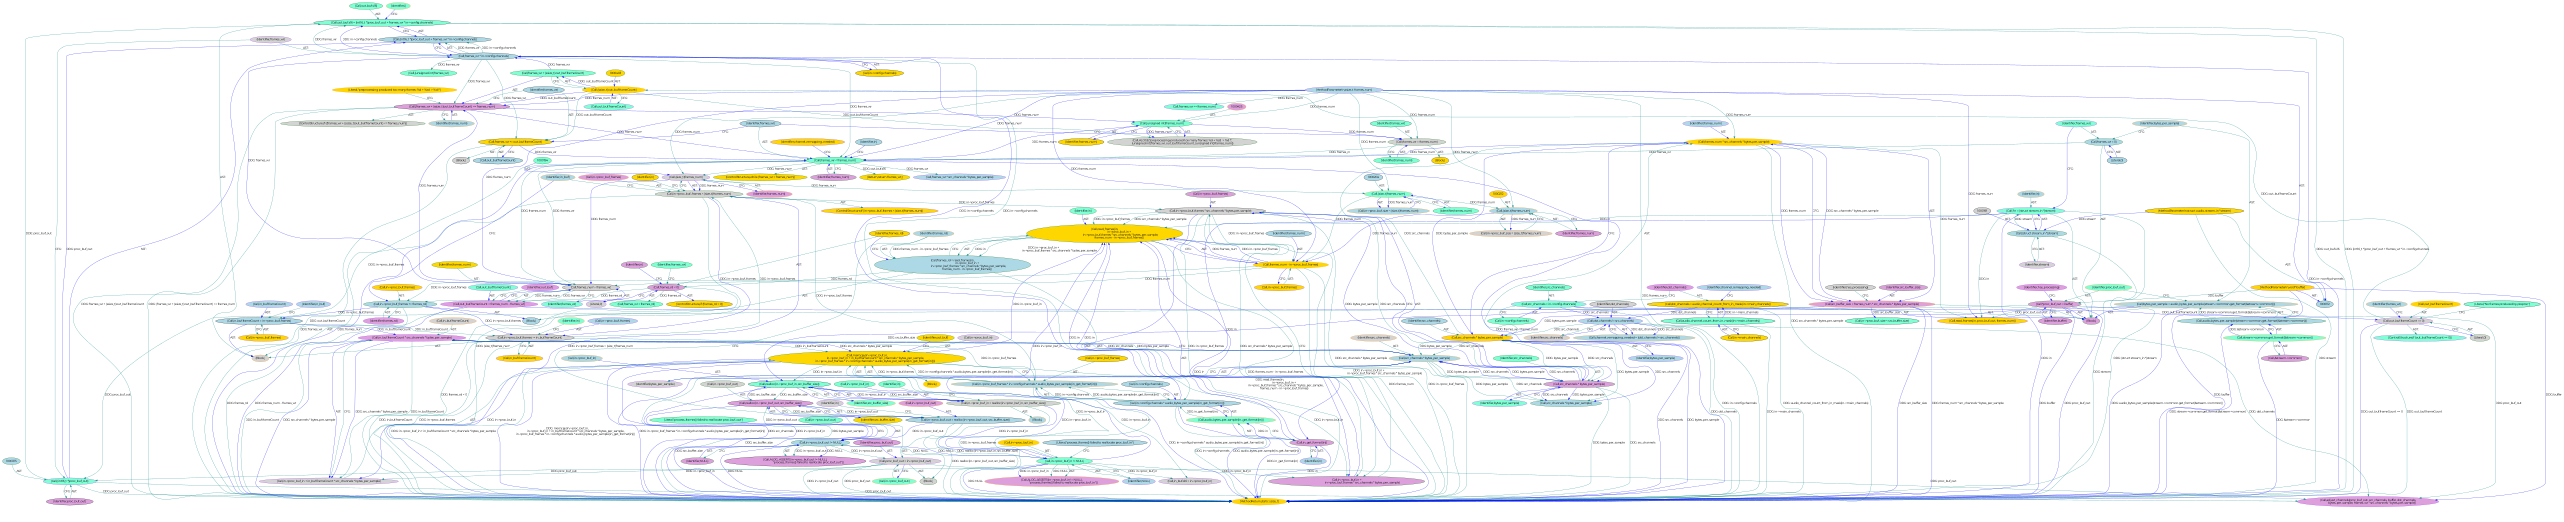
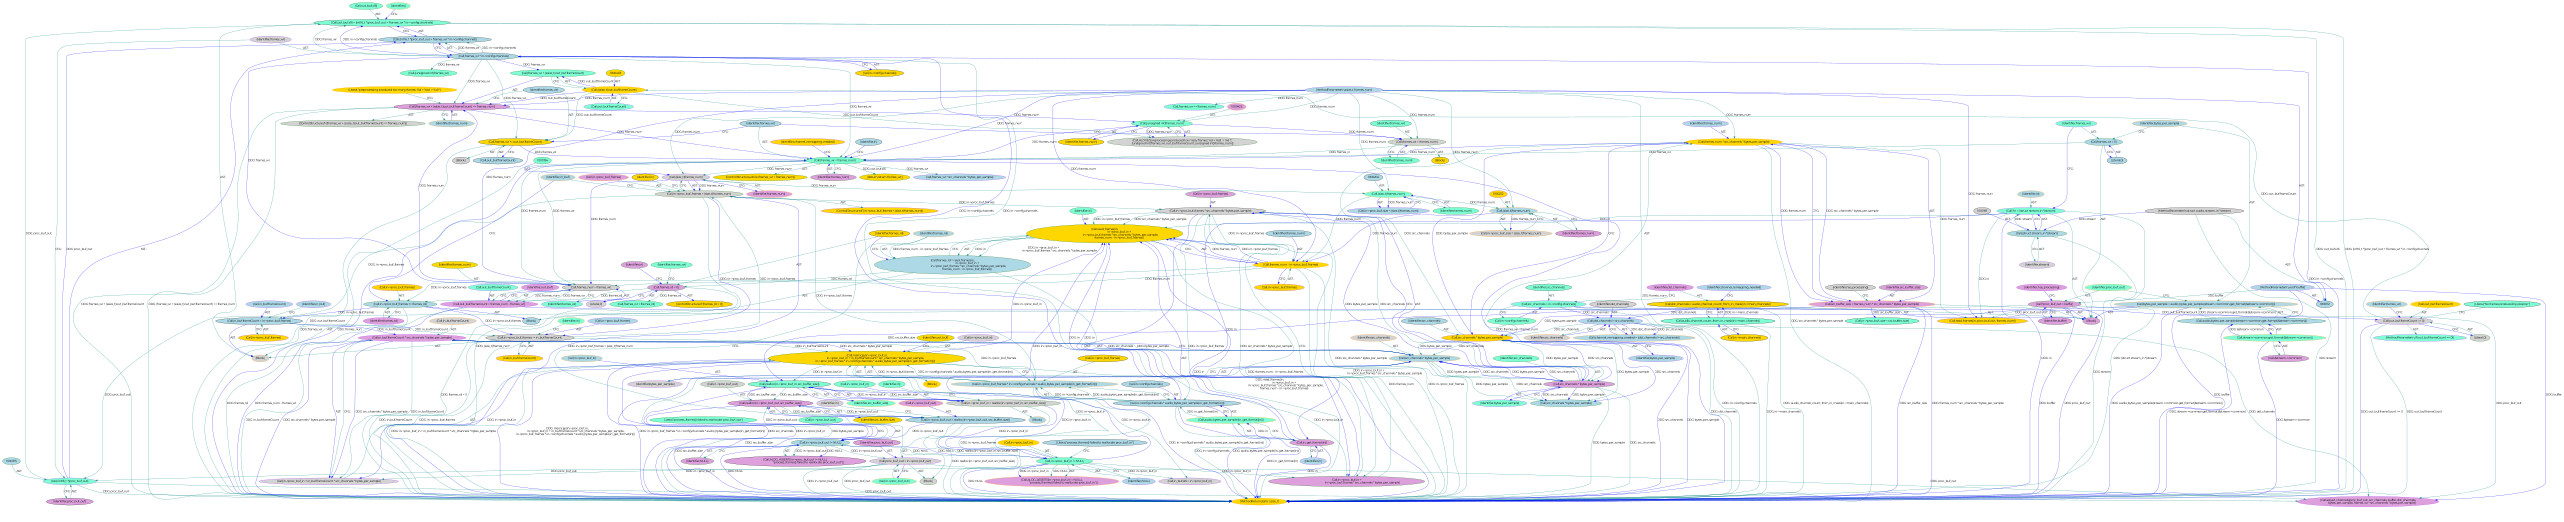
(535, 60) -> (517, 65)
(1388, 211) -> (1388, 211)
(2194, 211) -> (2194, 211)
(2282, 287) -> (2282, 287)
(2420, 338) -> (2420, 338)
